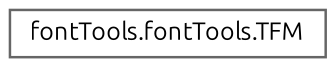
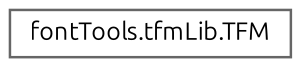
(168, 34) -> (150, 34)
